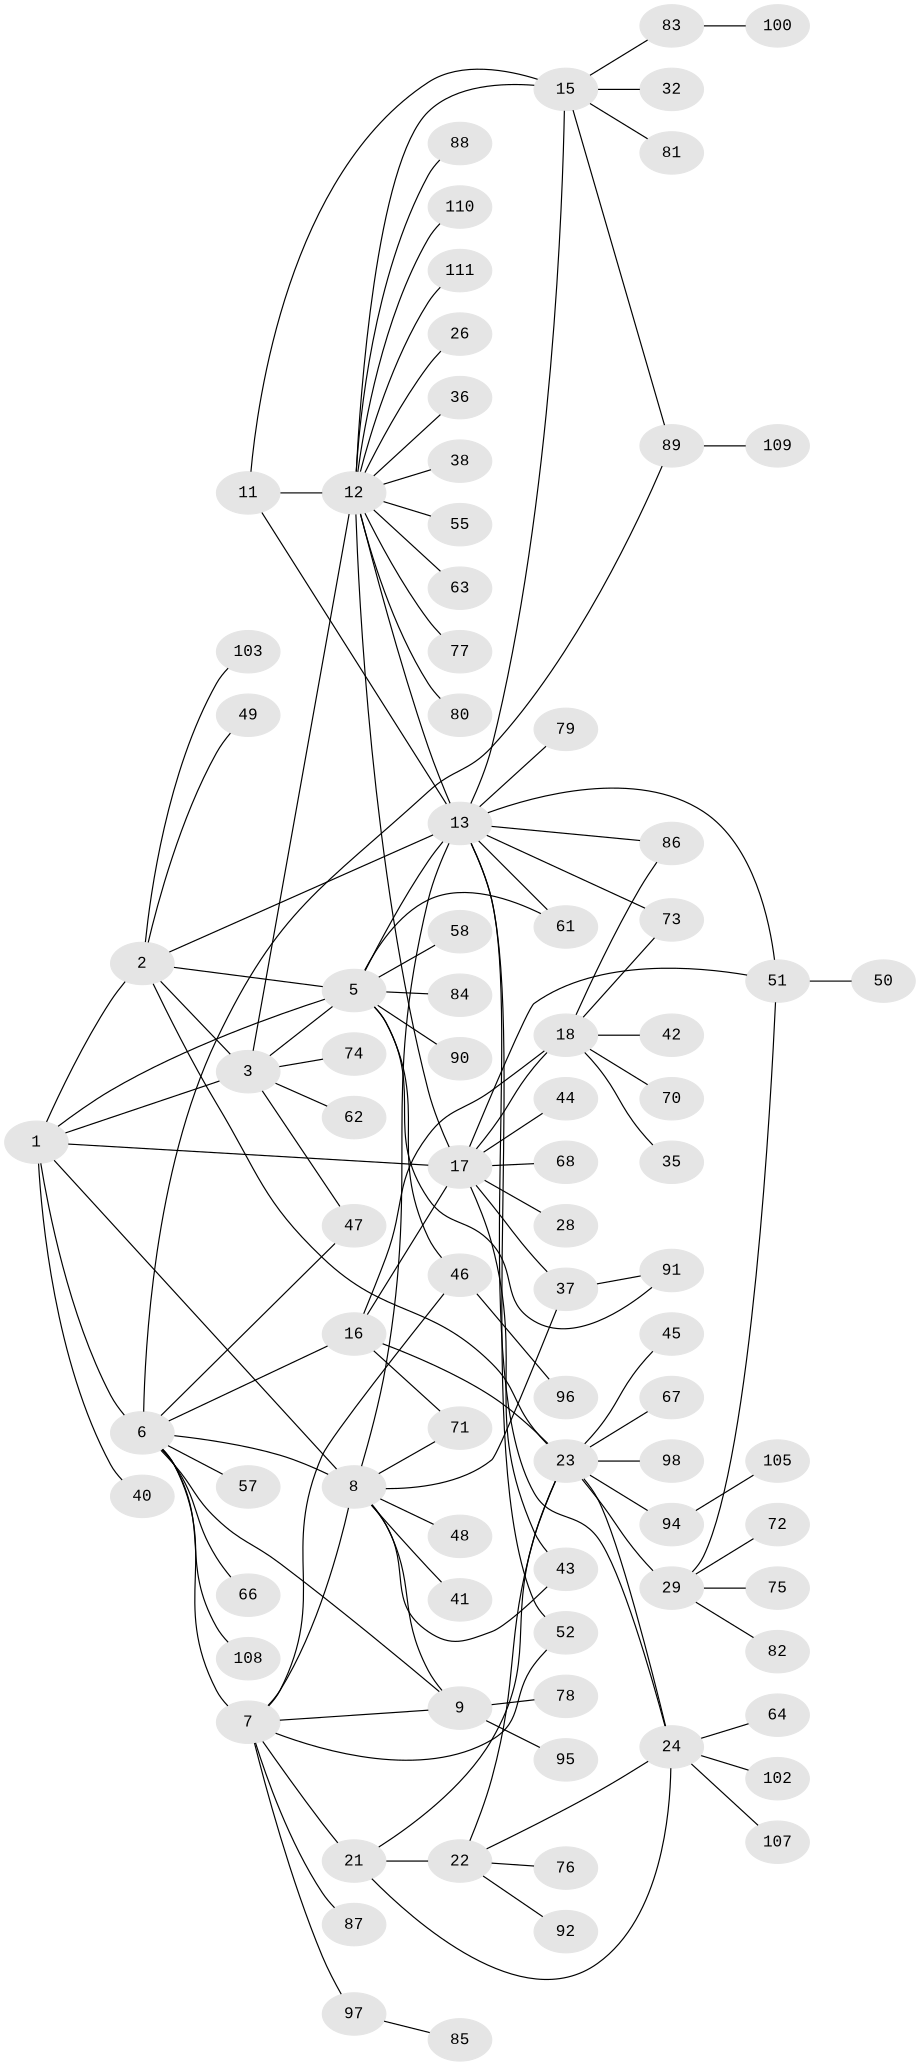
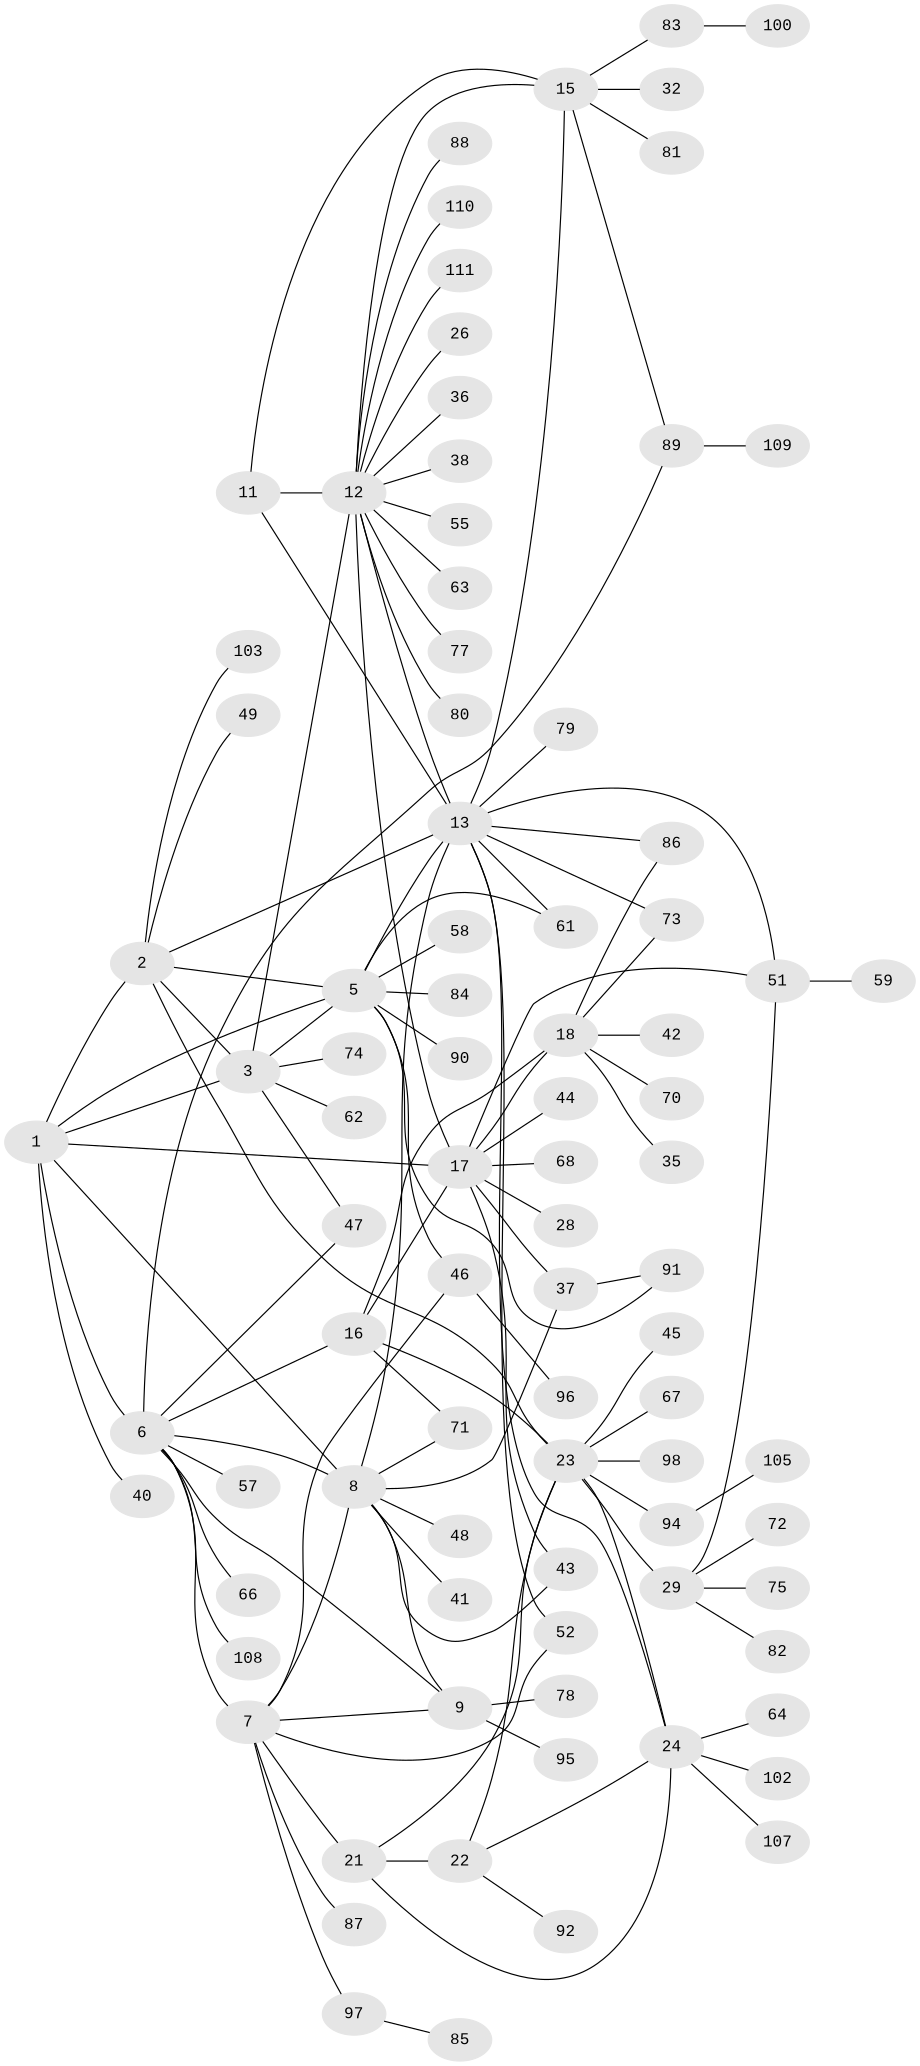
(883, 981) -> (883, 981)
(566, 1868) -> none
